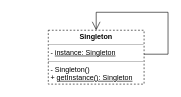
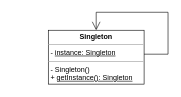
(96, 57) -> (96, 57)
